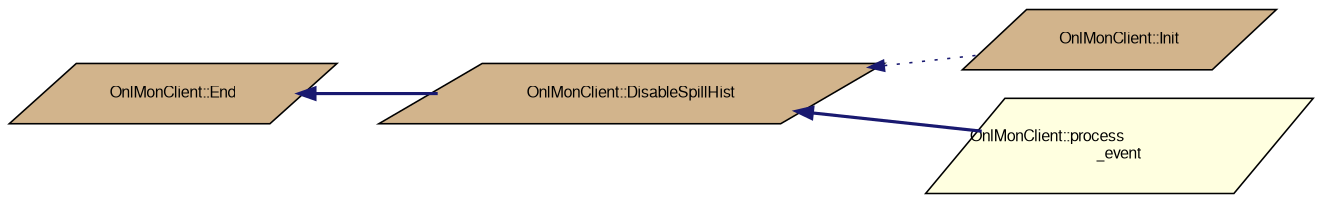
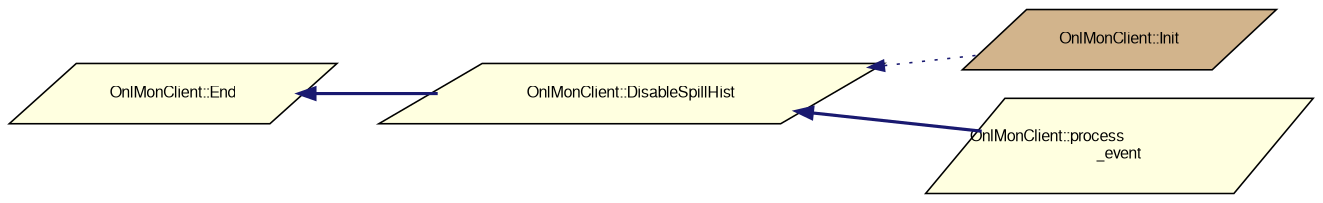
(173, 94) -> (173, 94)
(631, 94) -> (631, 94)
